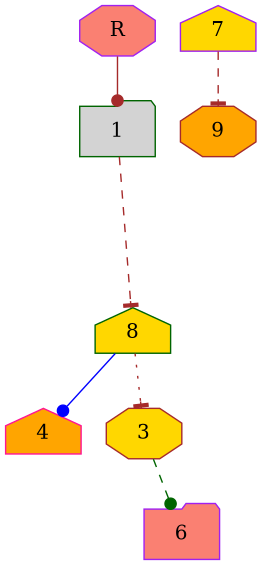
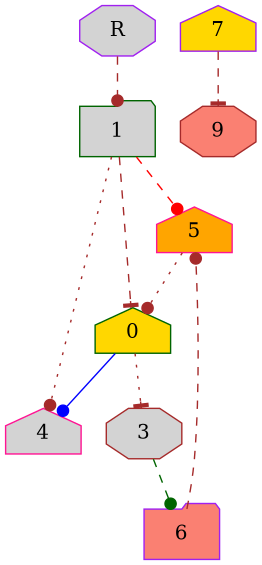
(117, 31) -> (117, 31)
(117, 76) -> (117, 76)
(218, 131) -> (218, 131)
none -> (194, 232)
none -> (82, 278)
(133, 333) -> (133, 333)
(43, 434) -> (43, 434)
(144, 434) -> (144, 434)
